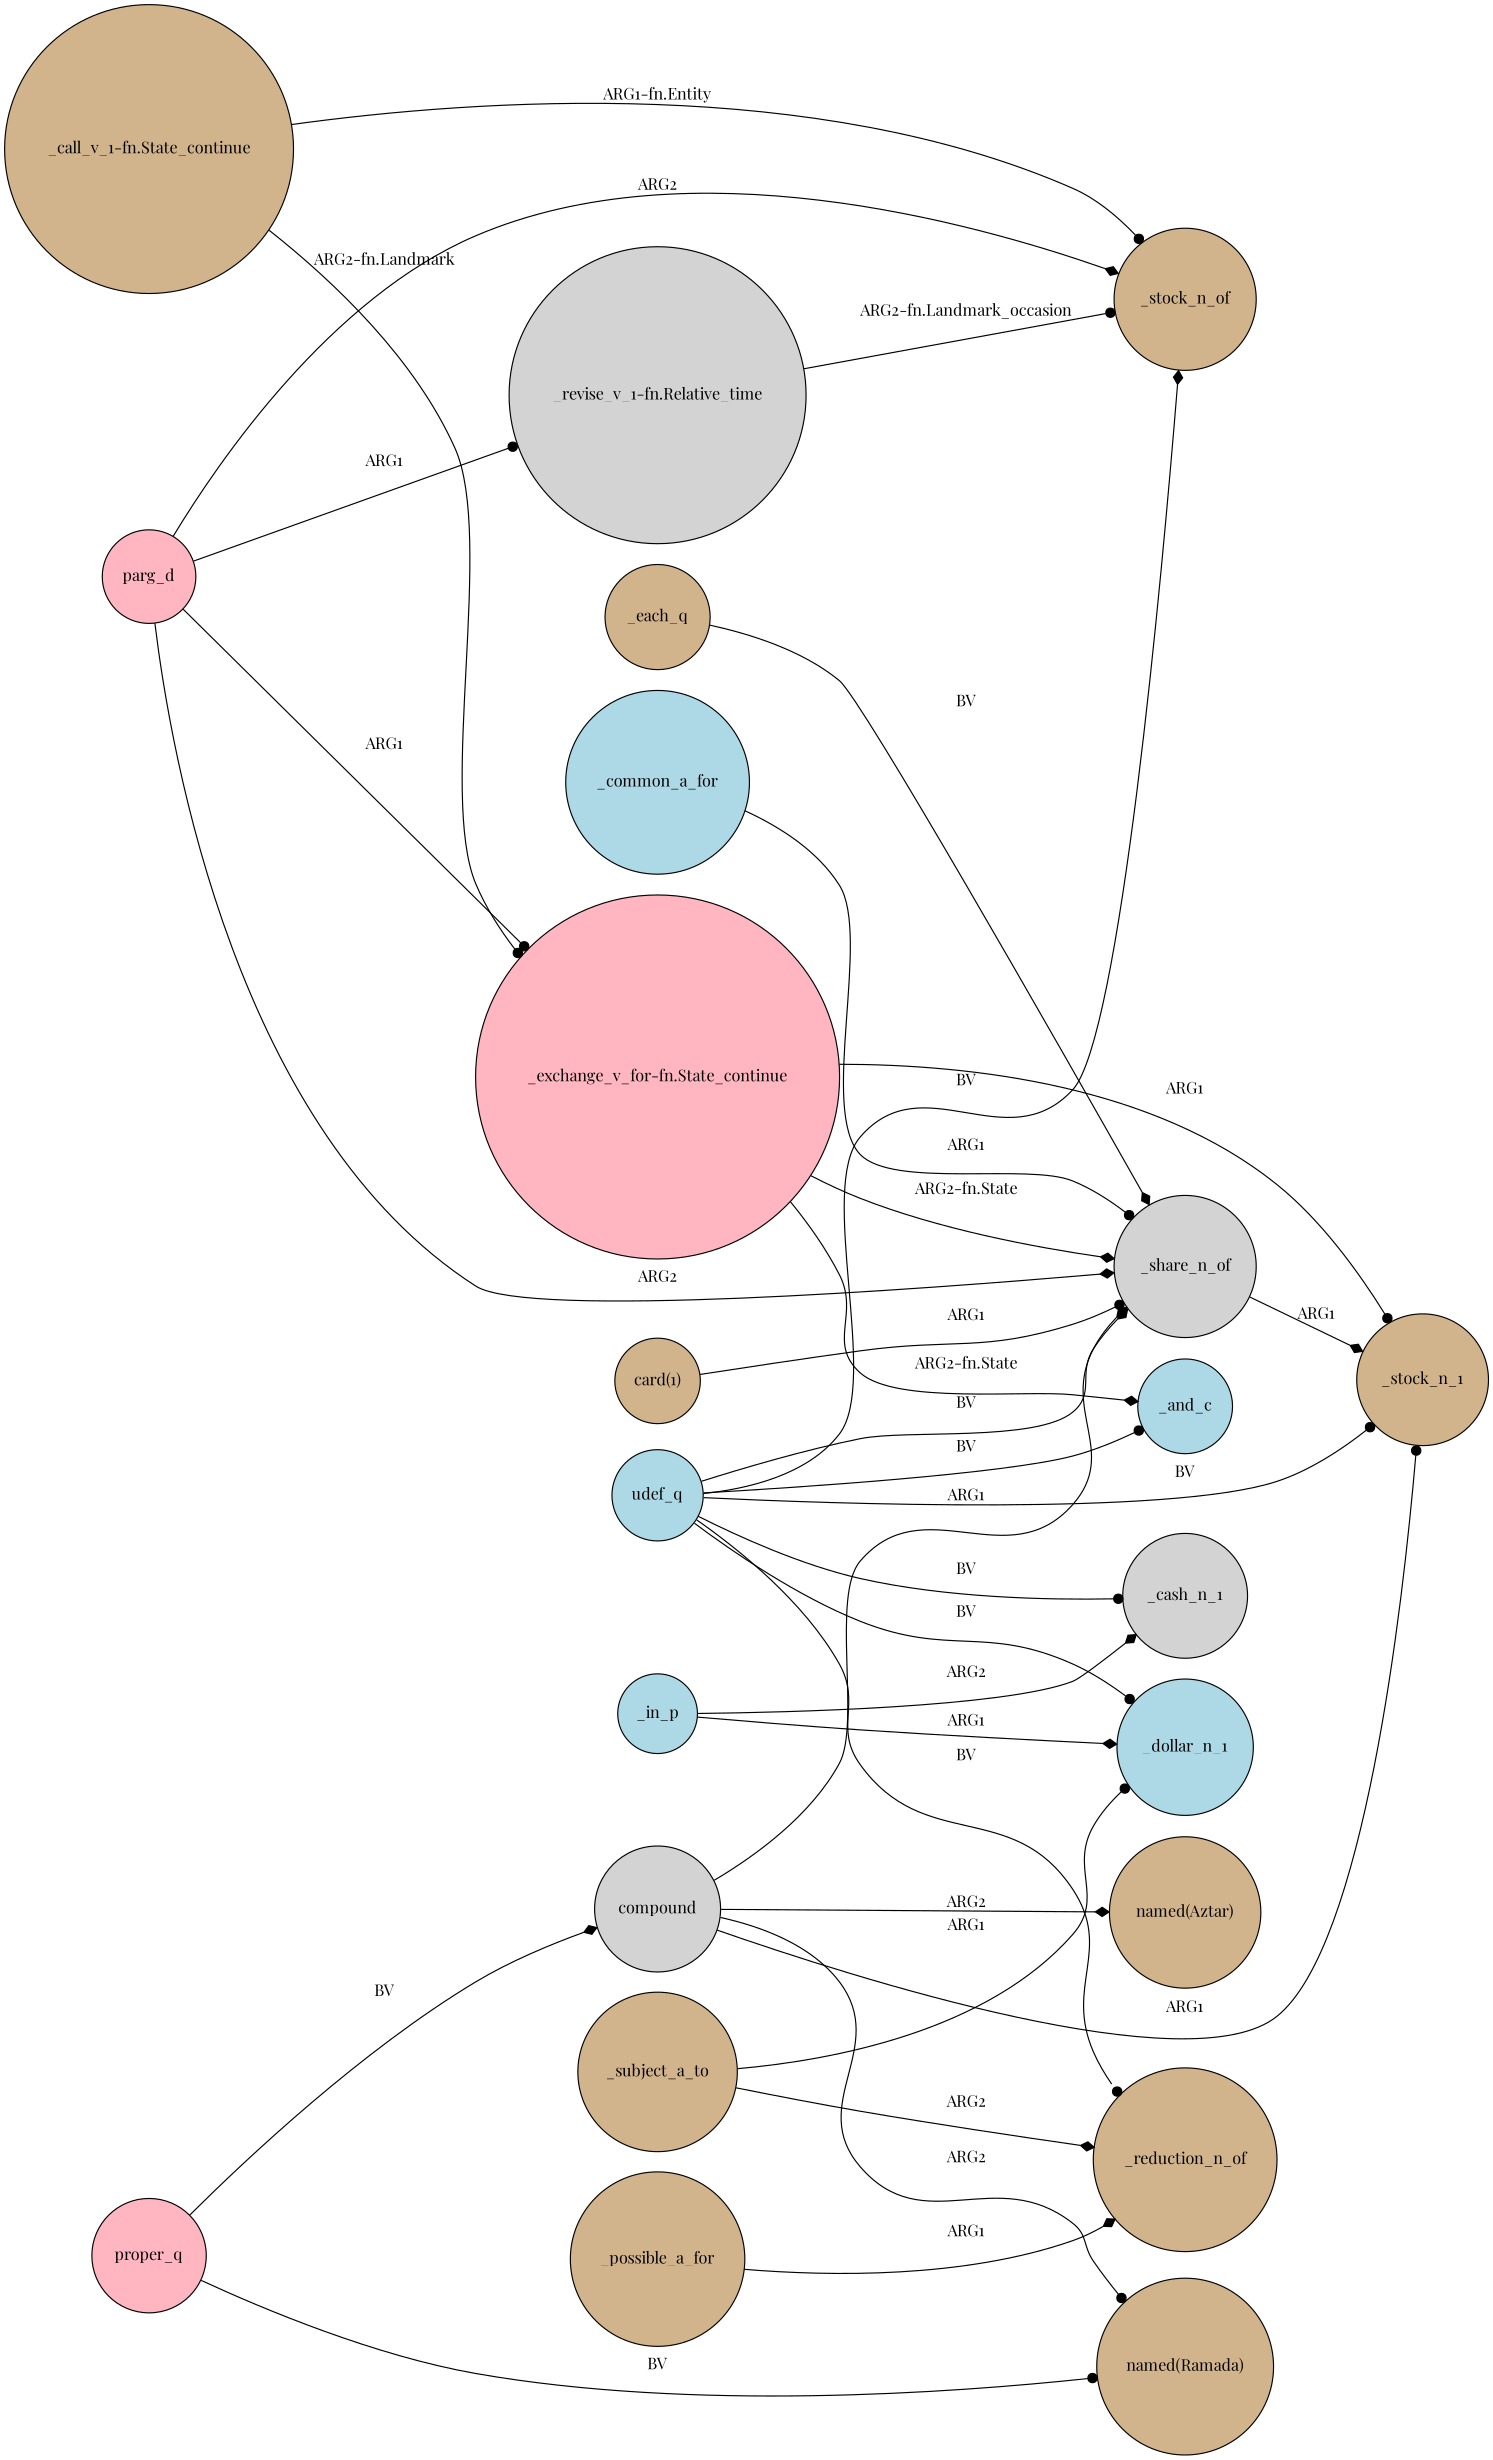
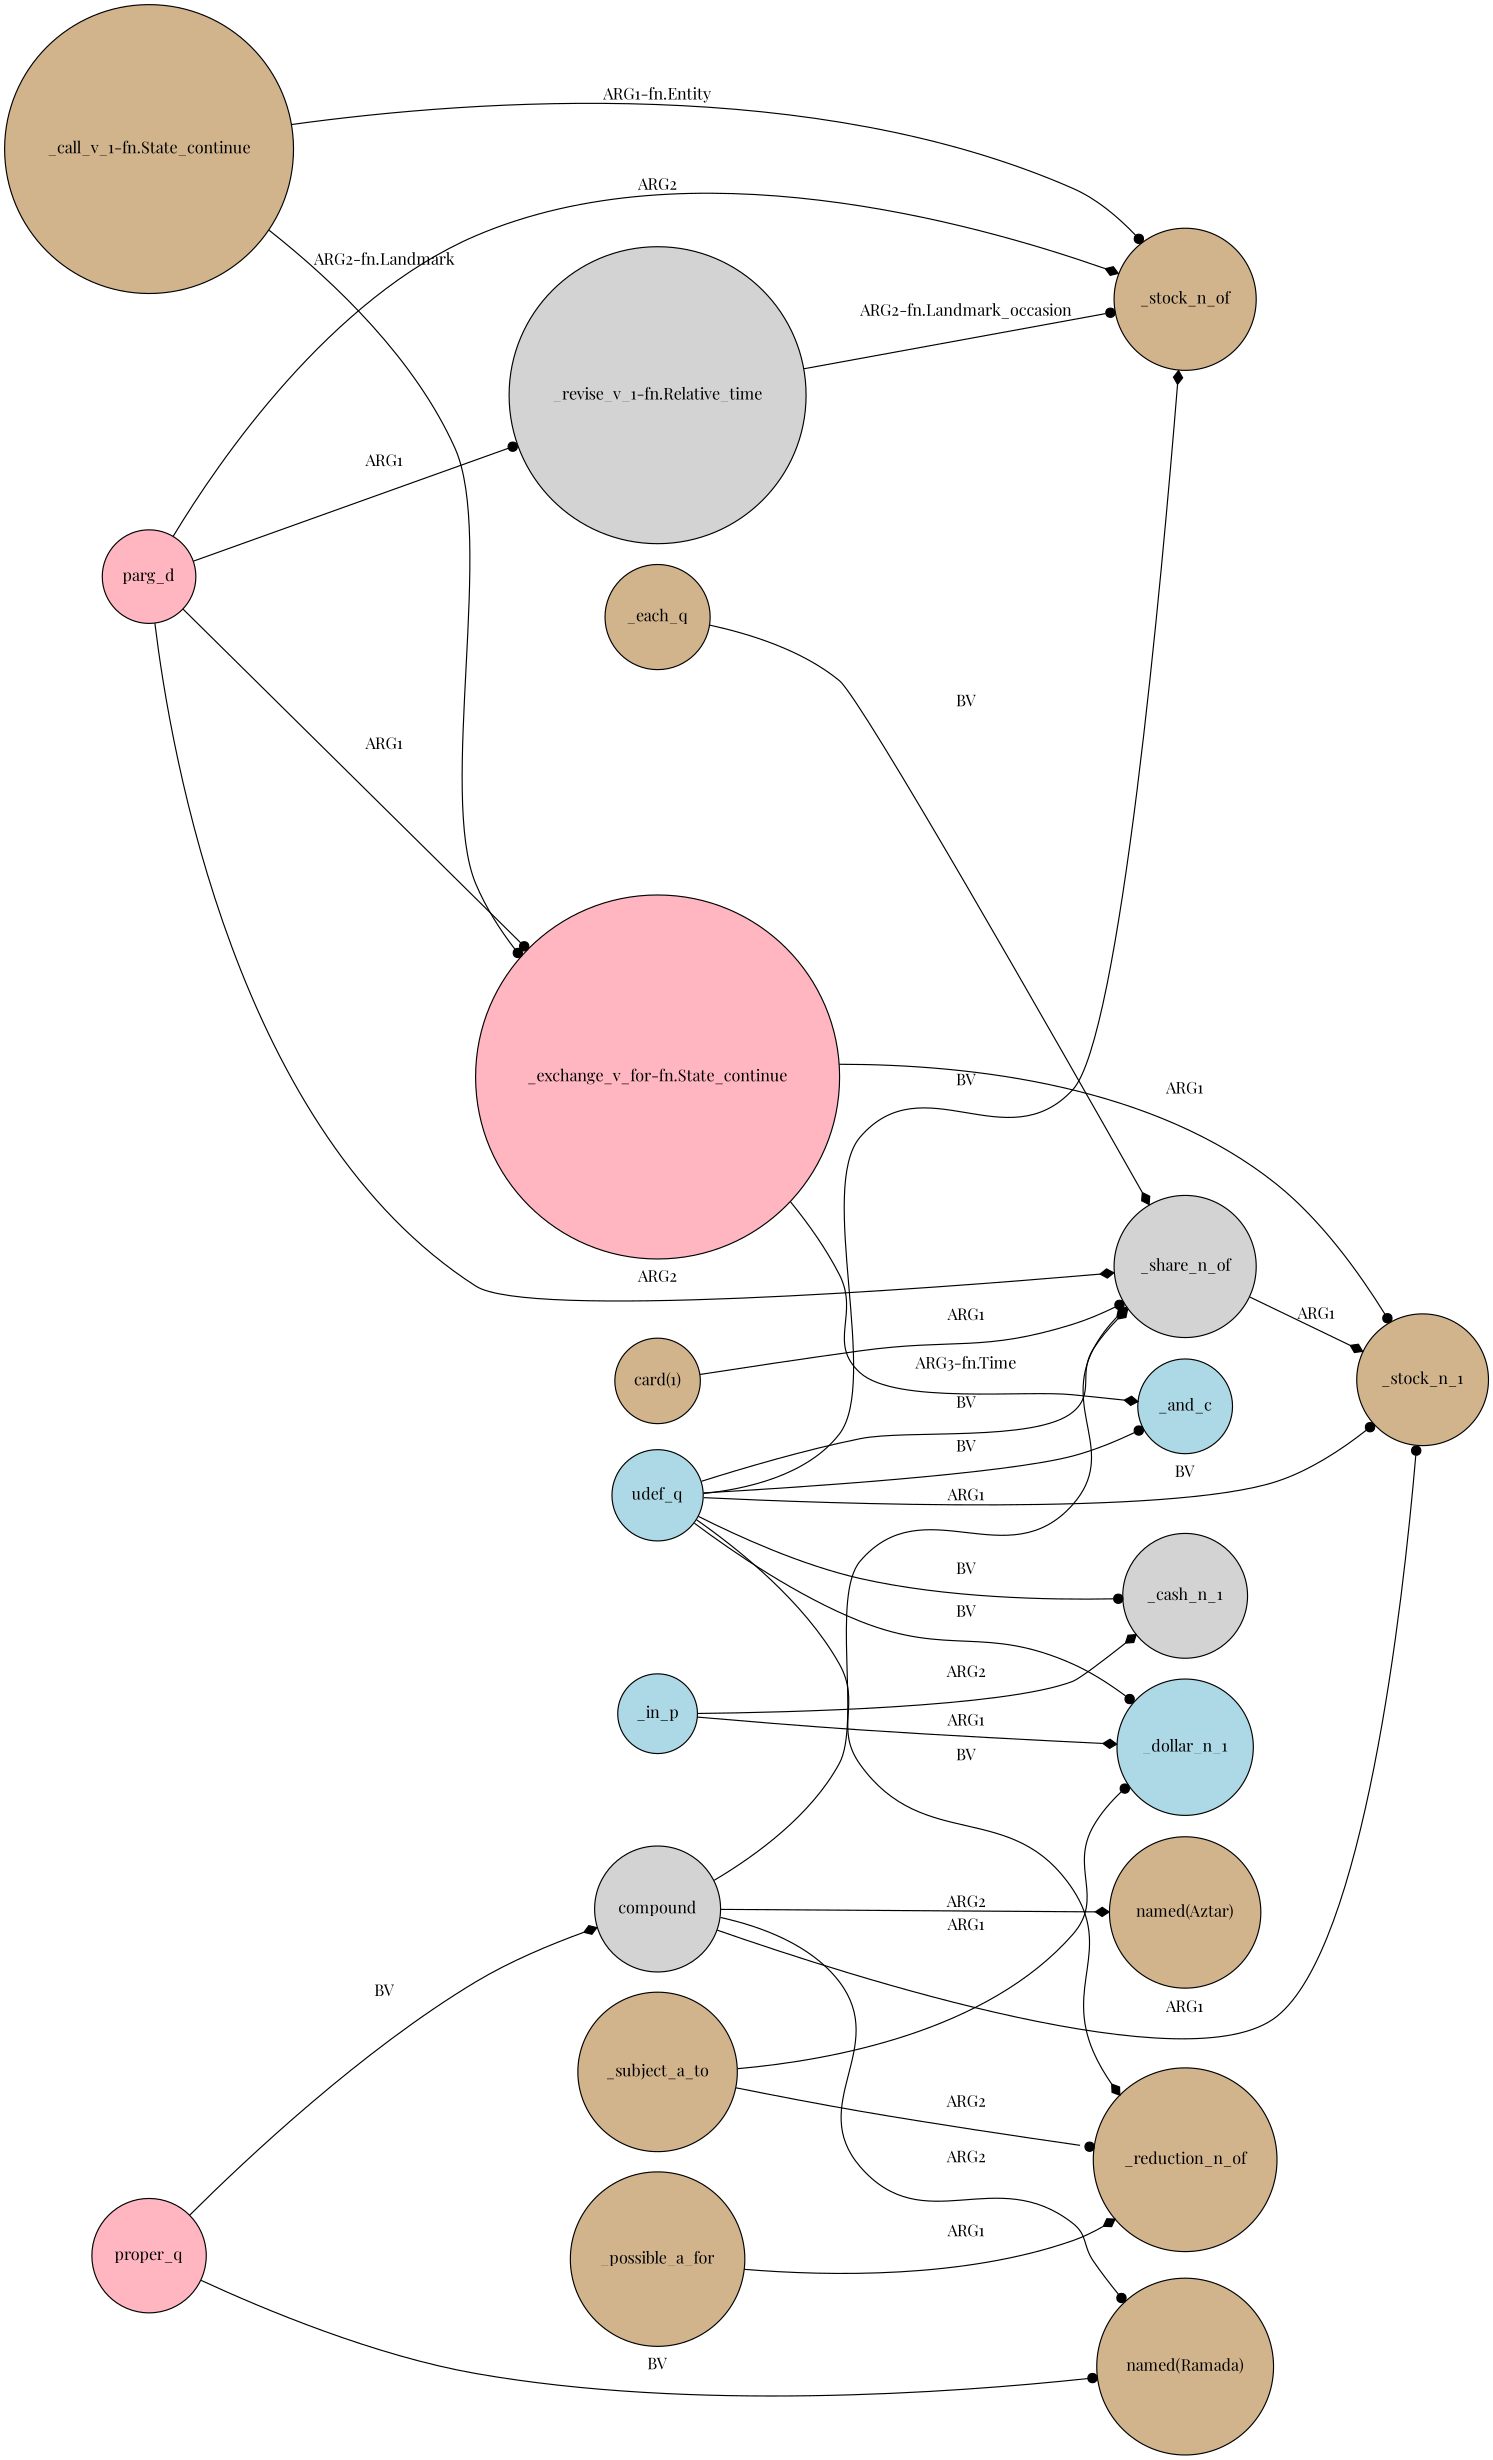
(658, 782) -> none
(952, 1228) -> none
(966, 1364) -> (966, 1364)
(917, 1811) -> (917, 1811)
(908, 2119) -> (908, 2119)
